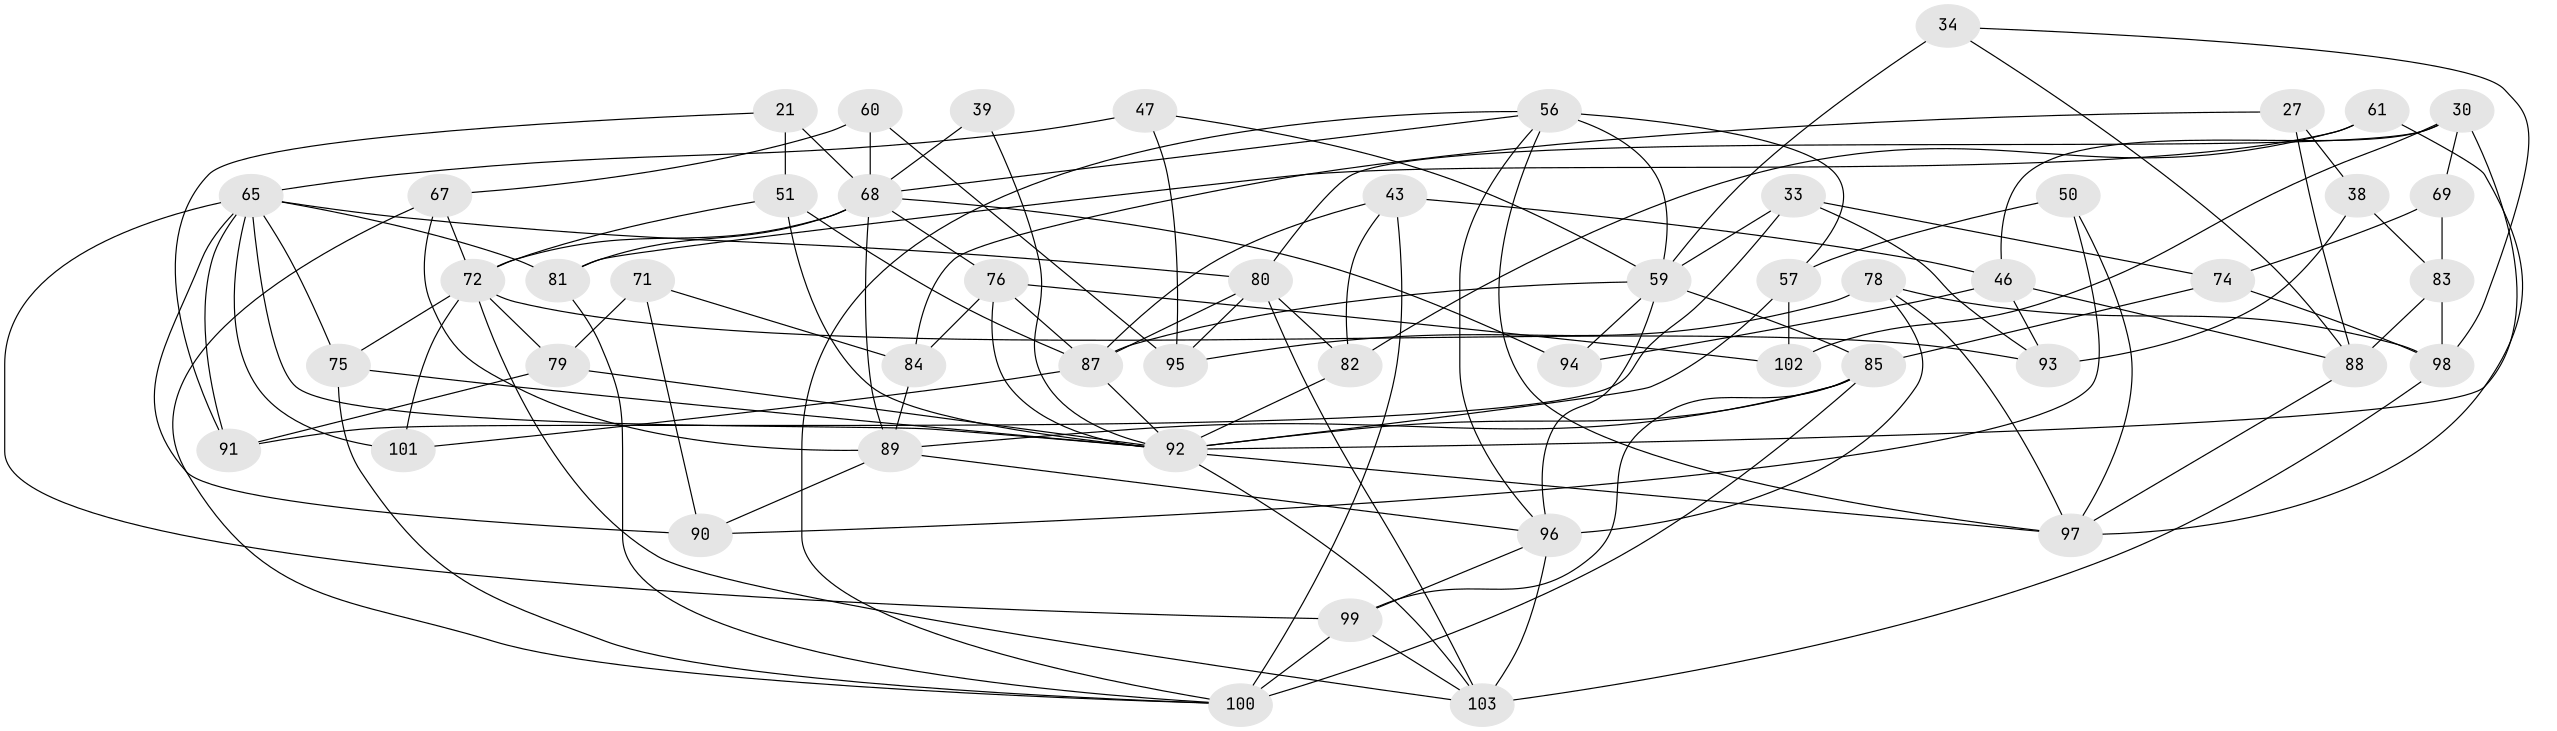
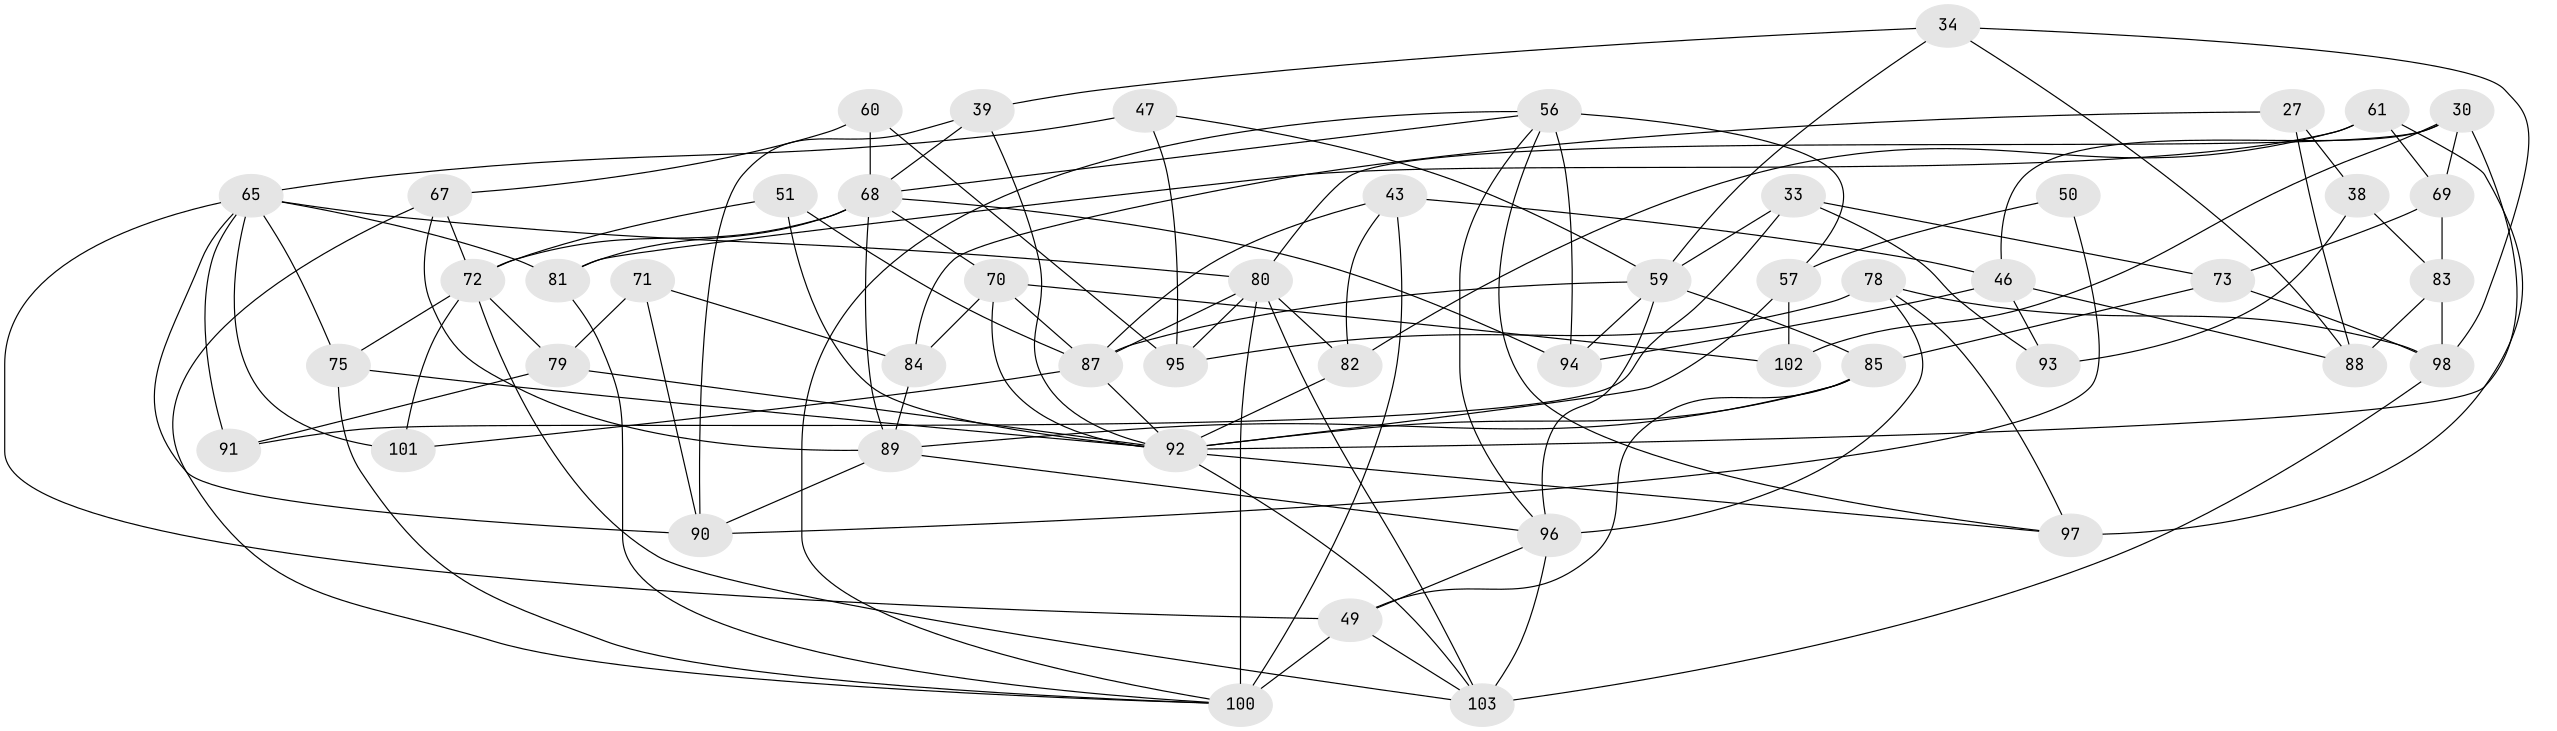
none -> (1463, 55)
(785, 111) -> none
none -> (2410, 153)
(1657, 178) -> (1571, 221)
none -> (724, 217)
(996, 281) -> (996, 281)
(2223, 281) -> (2223, 281)
(1256, 339) -> none
(2132, 366) -> none
(476, 417) -> none
(2213, 450) -> none
(1582, 576) -> (1240, 473)
(1350, 620) -> (1350, 620)
